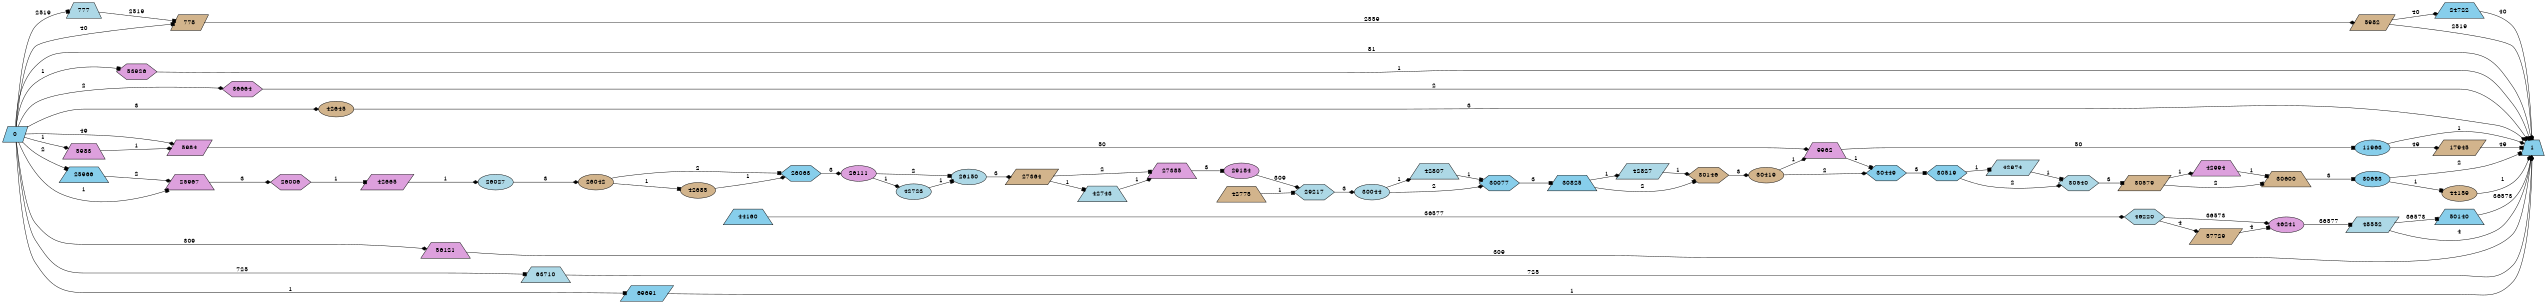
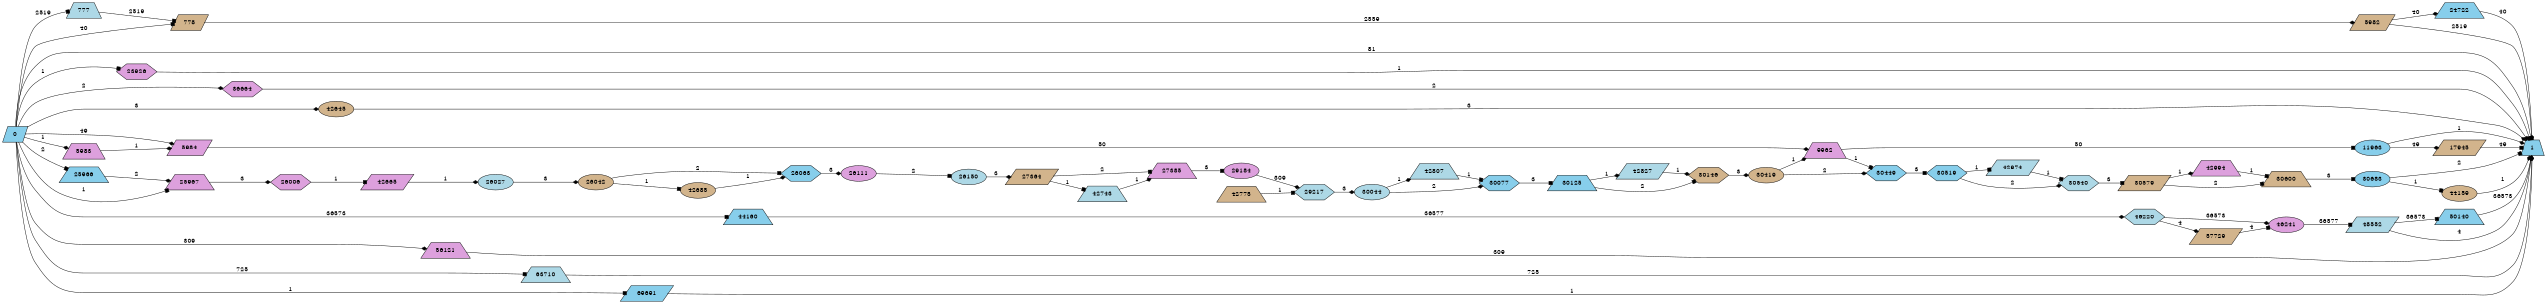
(137, 72) -> (137, 72)
(1572, 183) -> (1572, 183)
(914, 192) -> none
none -> (349, 217)
